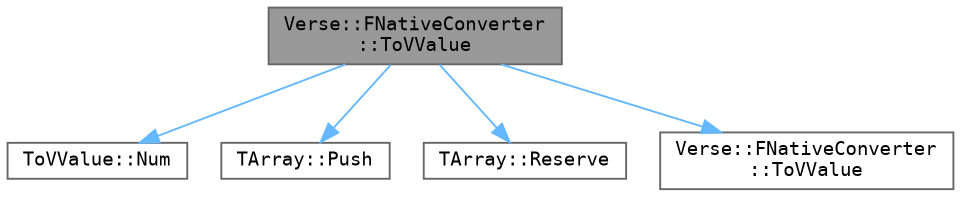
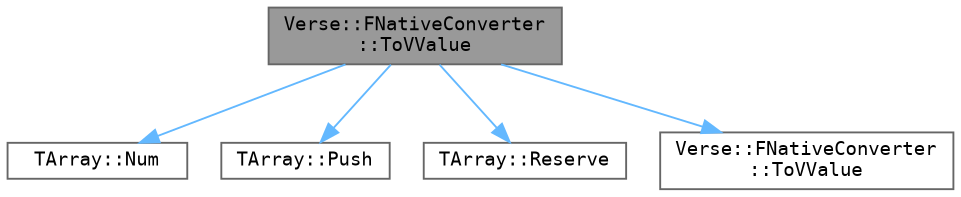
(97, 161) -> (97, 161)
